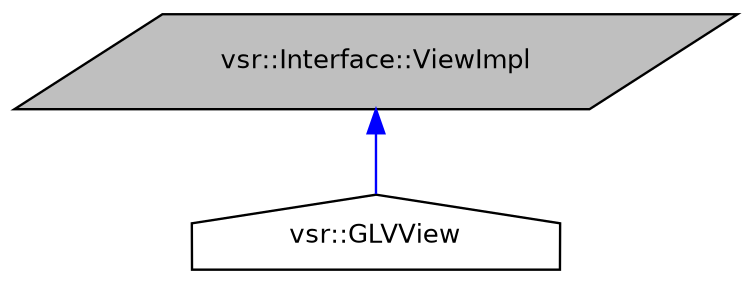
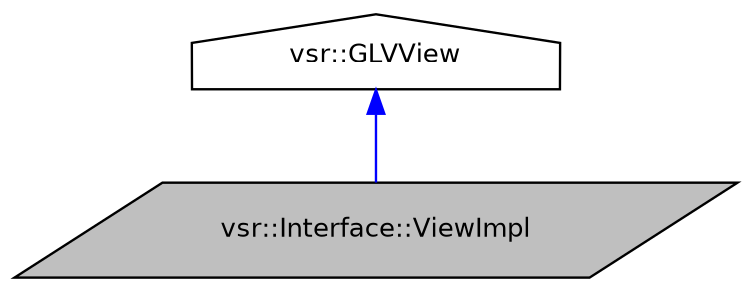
(376, 164) -> (376, 148)
